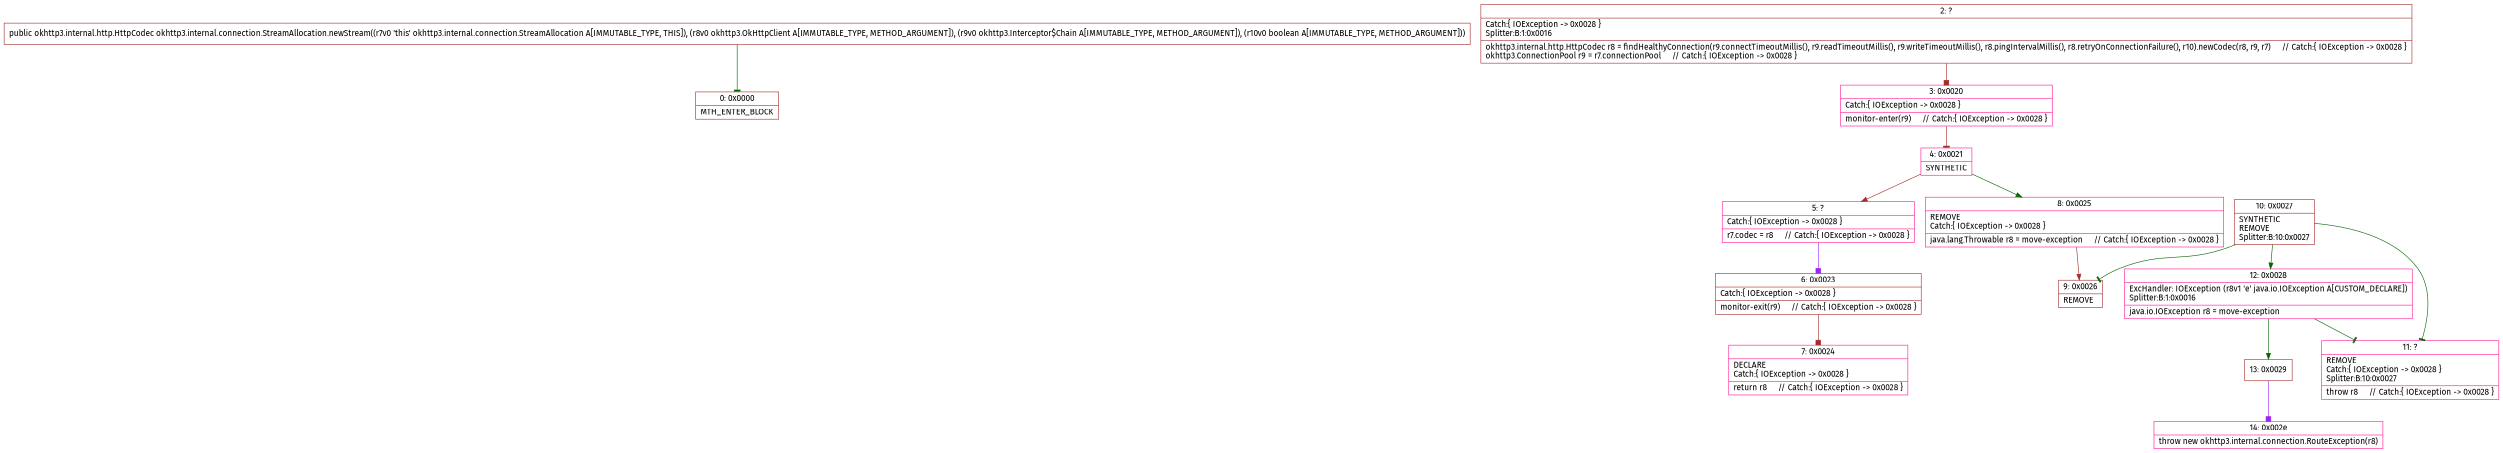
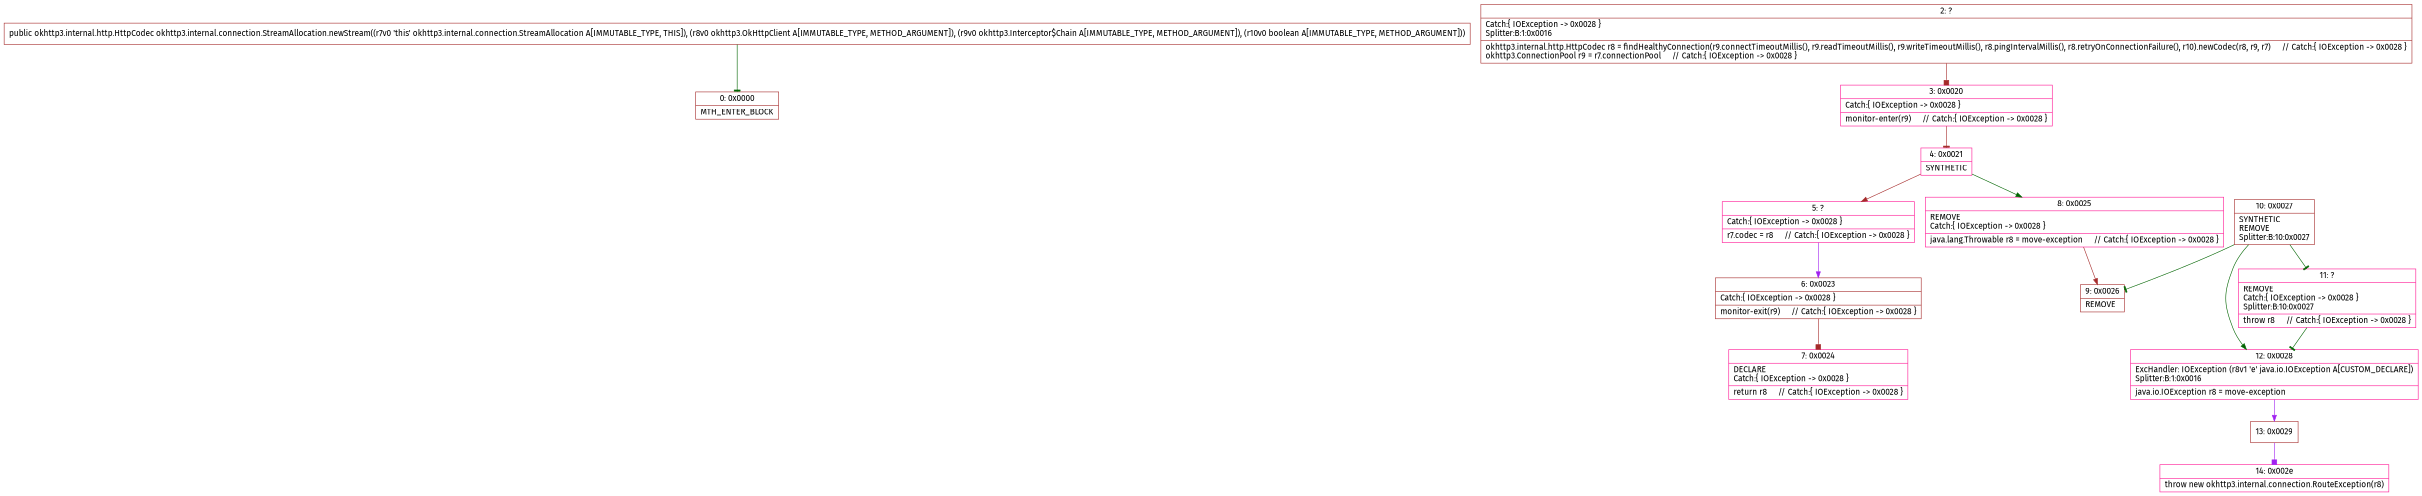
(1818, 255) -> (1818, 257)
(2334, 329) -> (2300, 337)
(2268, 336) -> (2274, 407)
